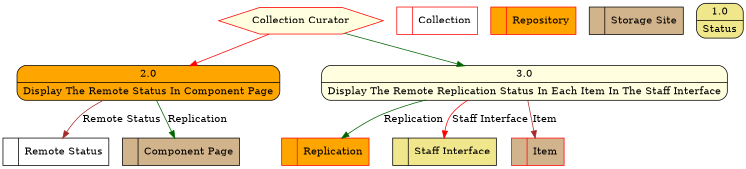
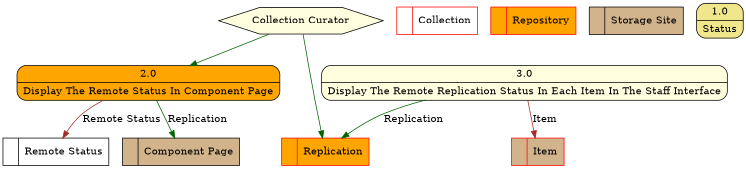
(301, 21) -> (301, 21)
(233, 49) -> (233, 49)
(401, 49) -> (312, 83)
(445, 152) -> none
